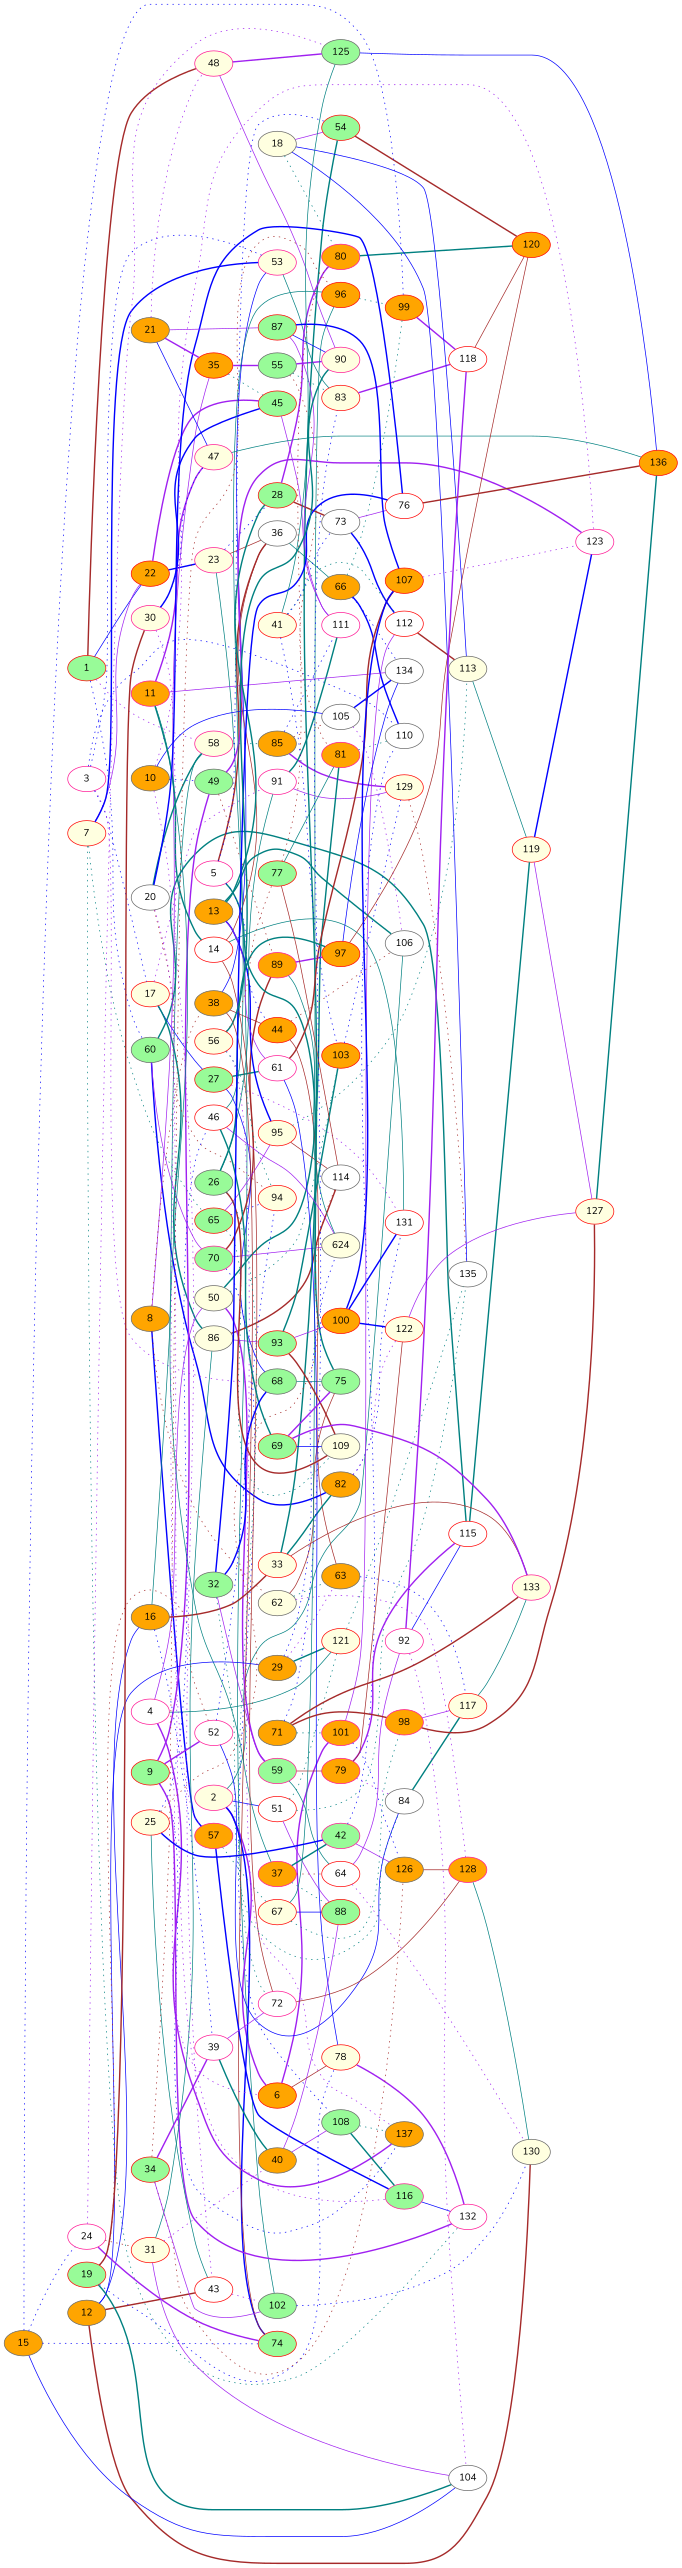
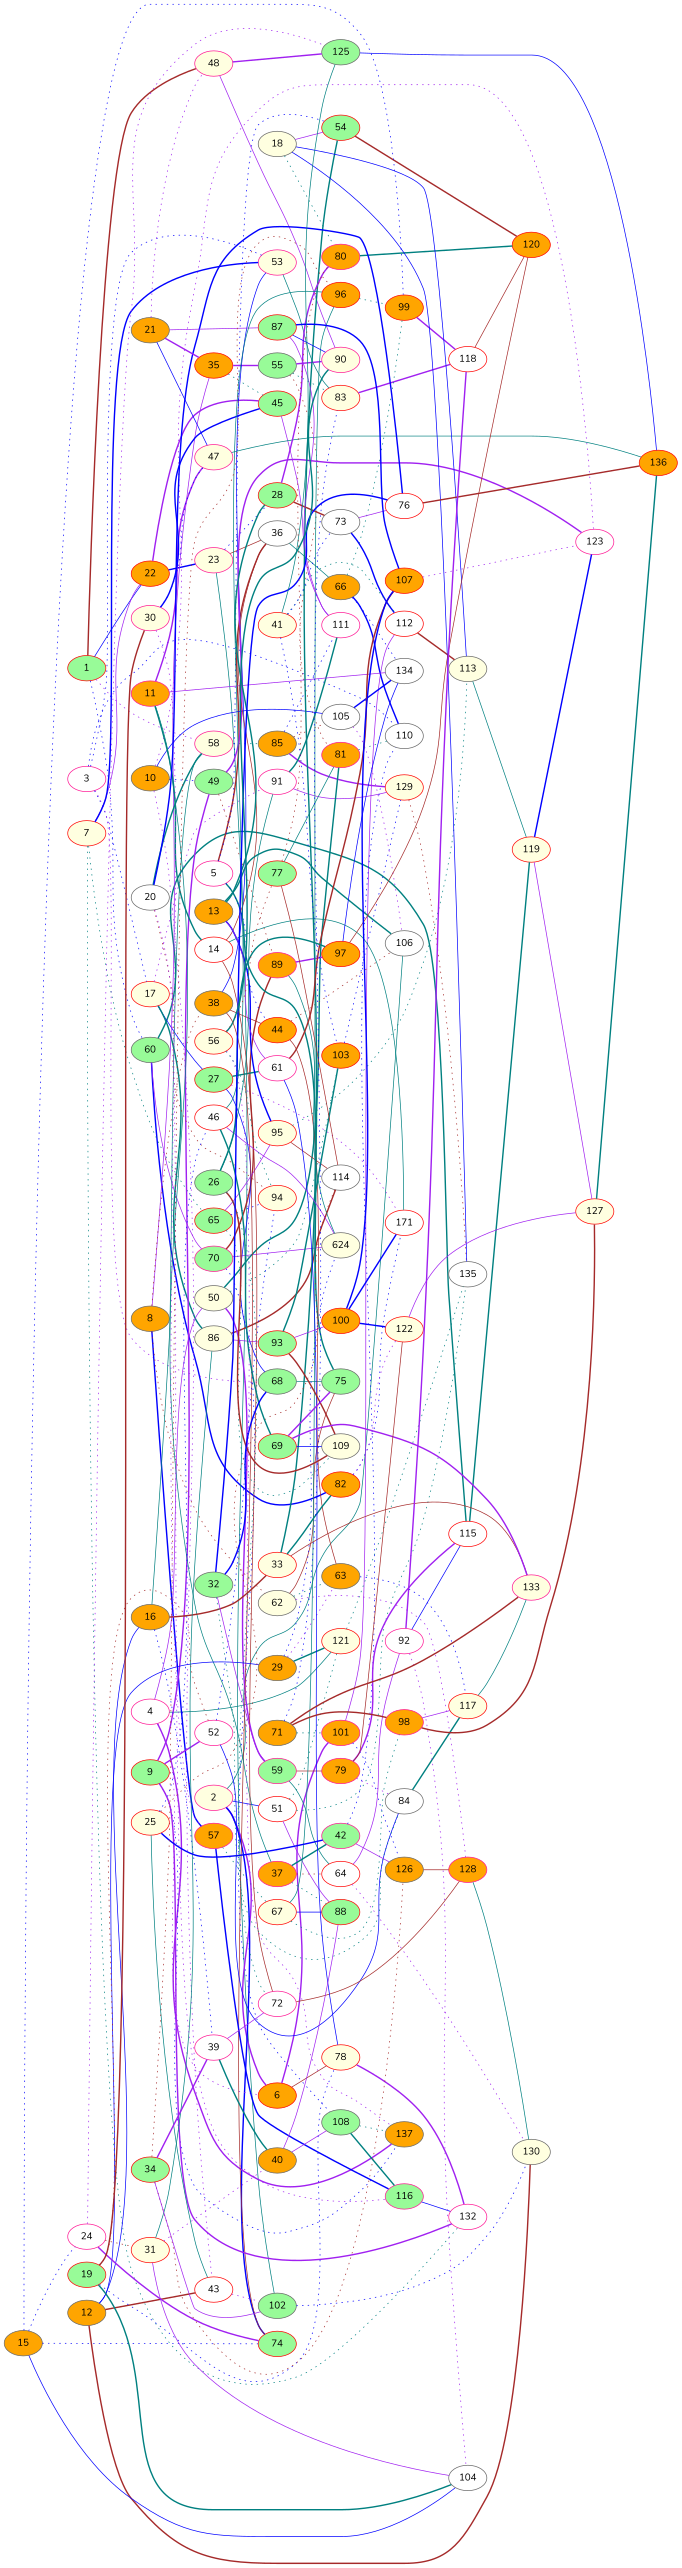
(404, 1223) -> (404, 1223)
(341, 1485) -> (341, 1485)
